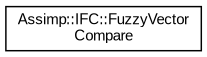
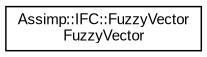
(104, 29) -> (104, 29)
